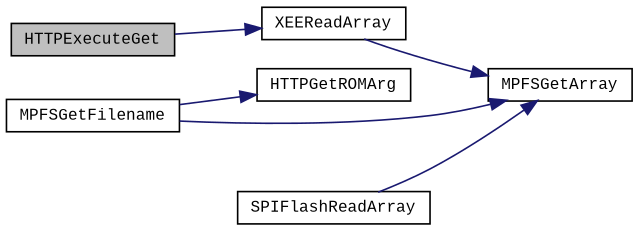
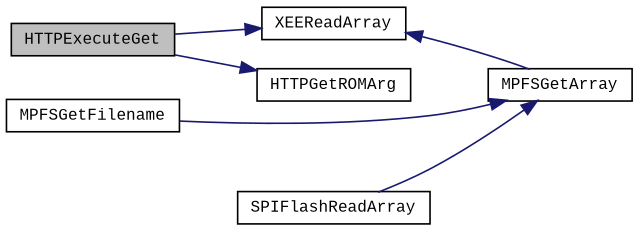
(418, 57) -> (476, 52)
(210, 101) -> (208, 61)
